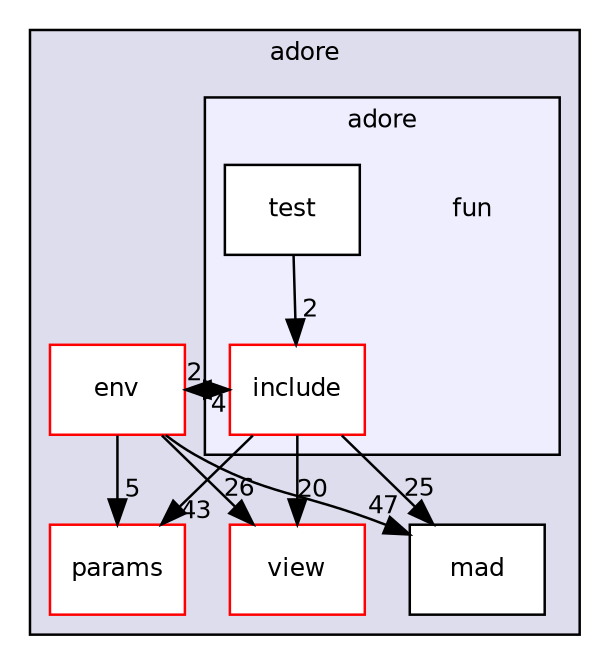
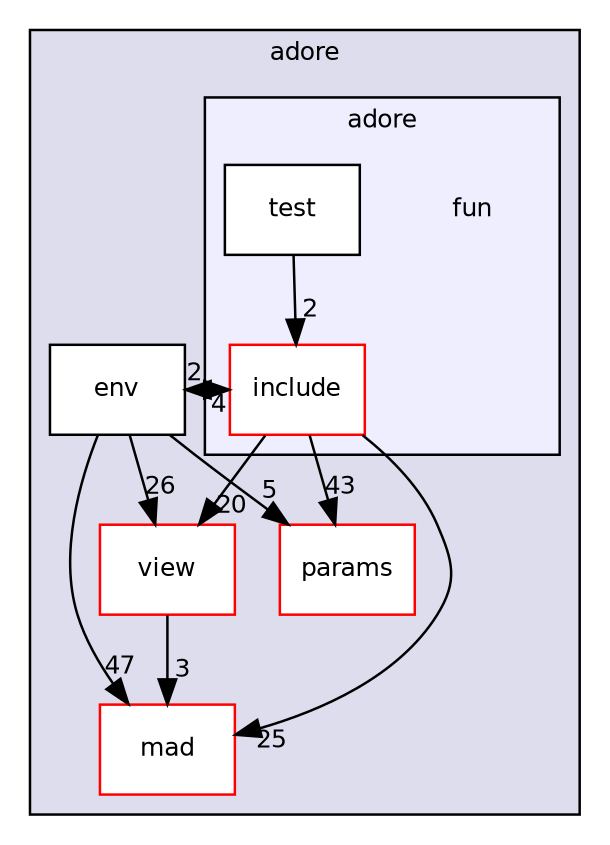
(117, 390) -> (117, 390)
(477, 570) -> (167, 750)
none -> (167, 647)
